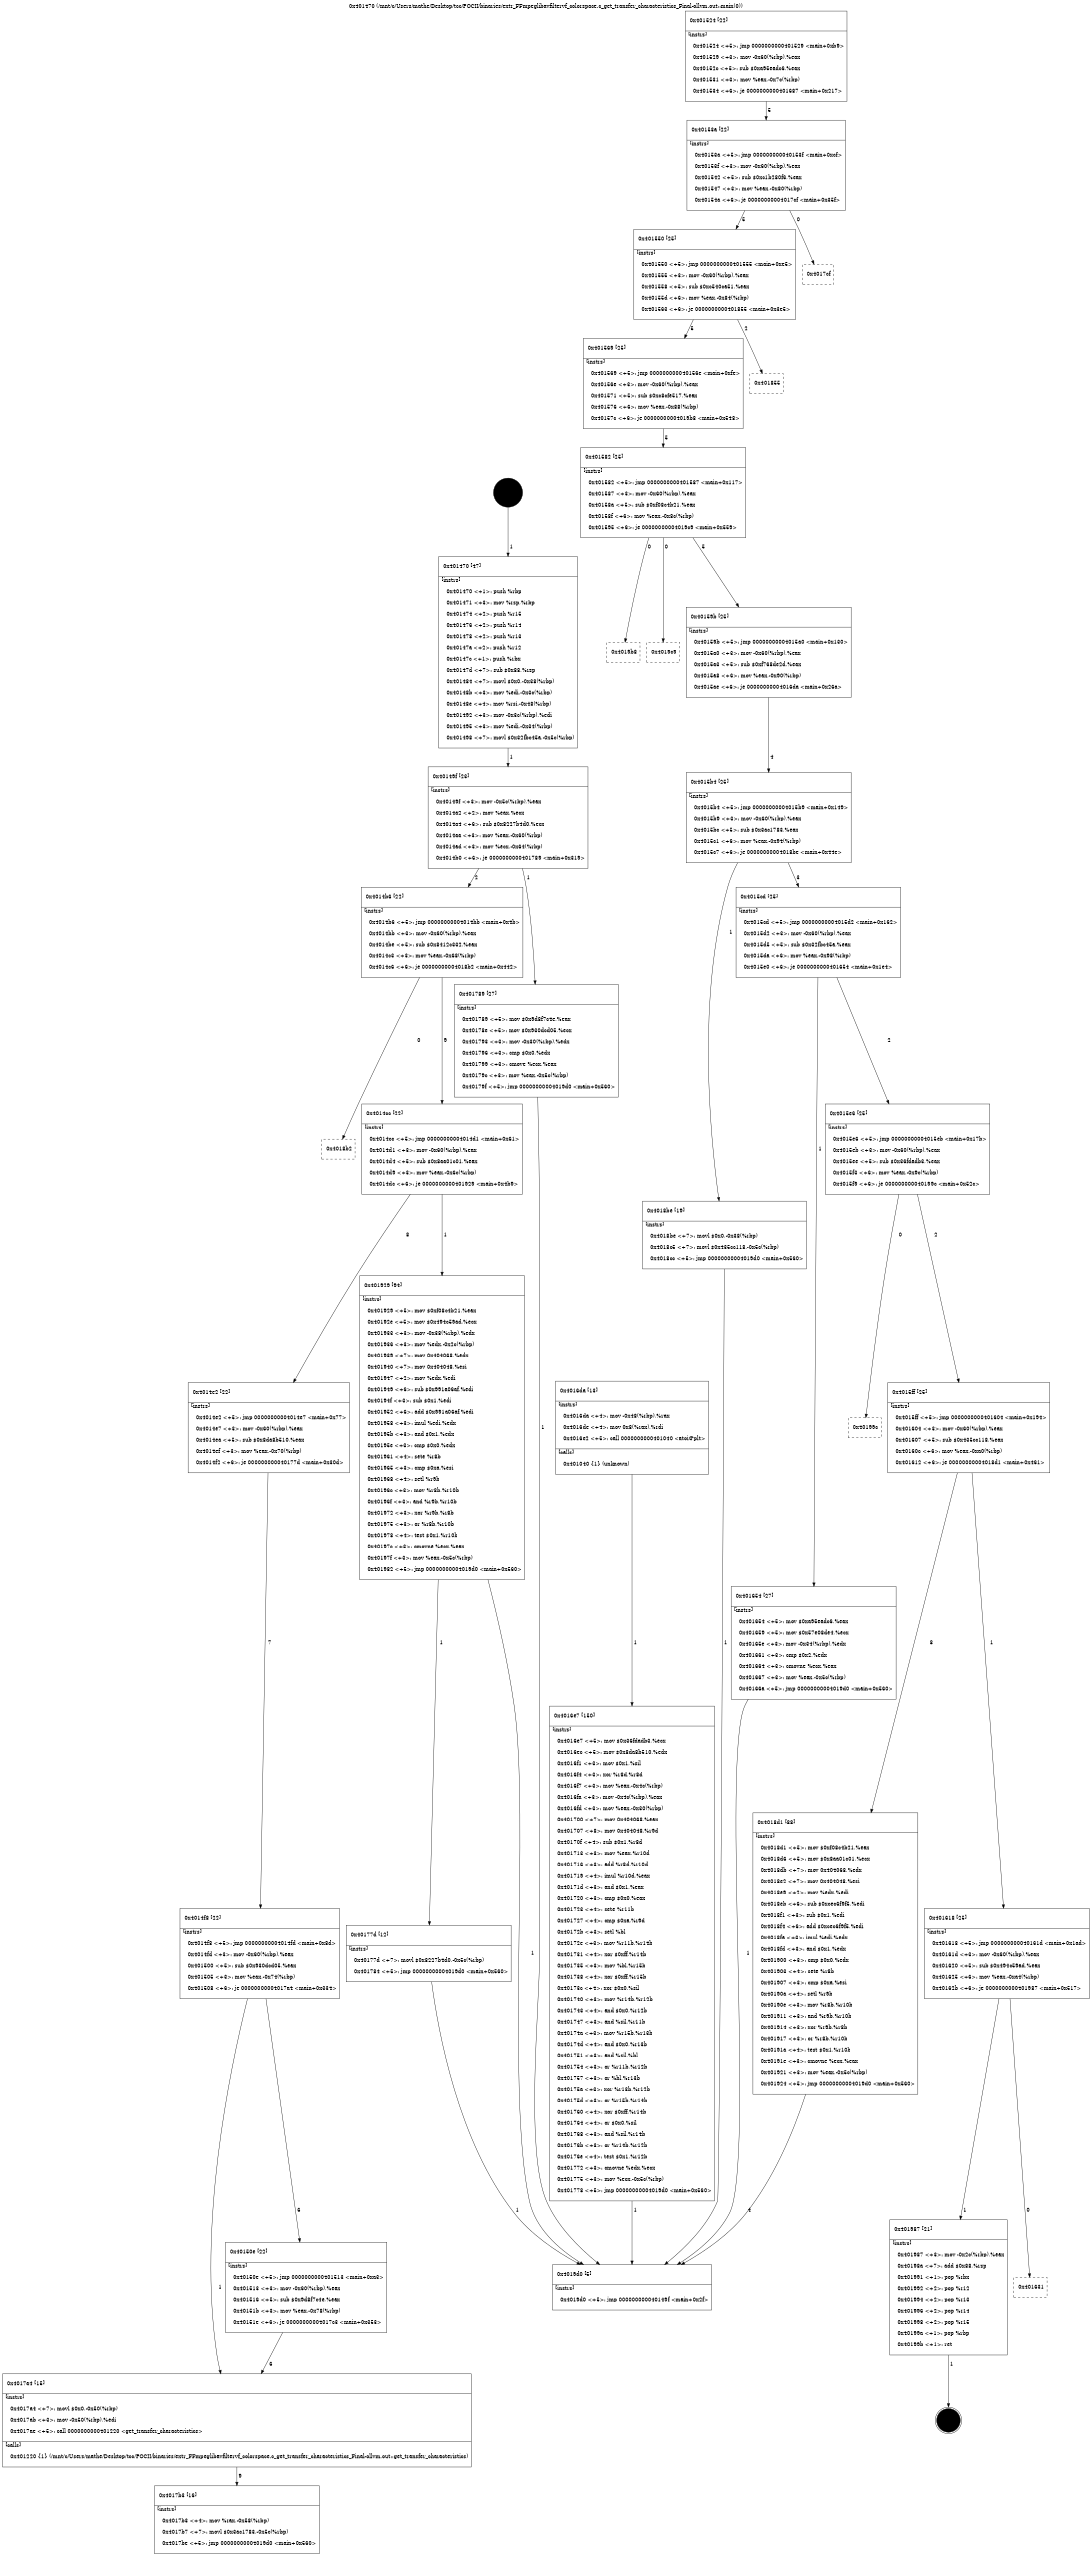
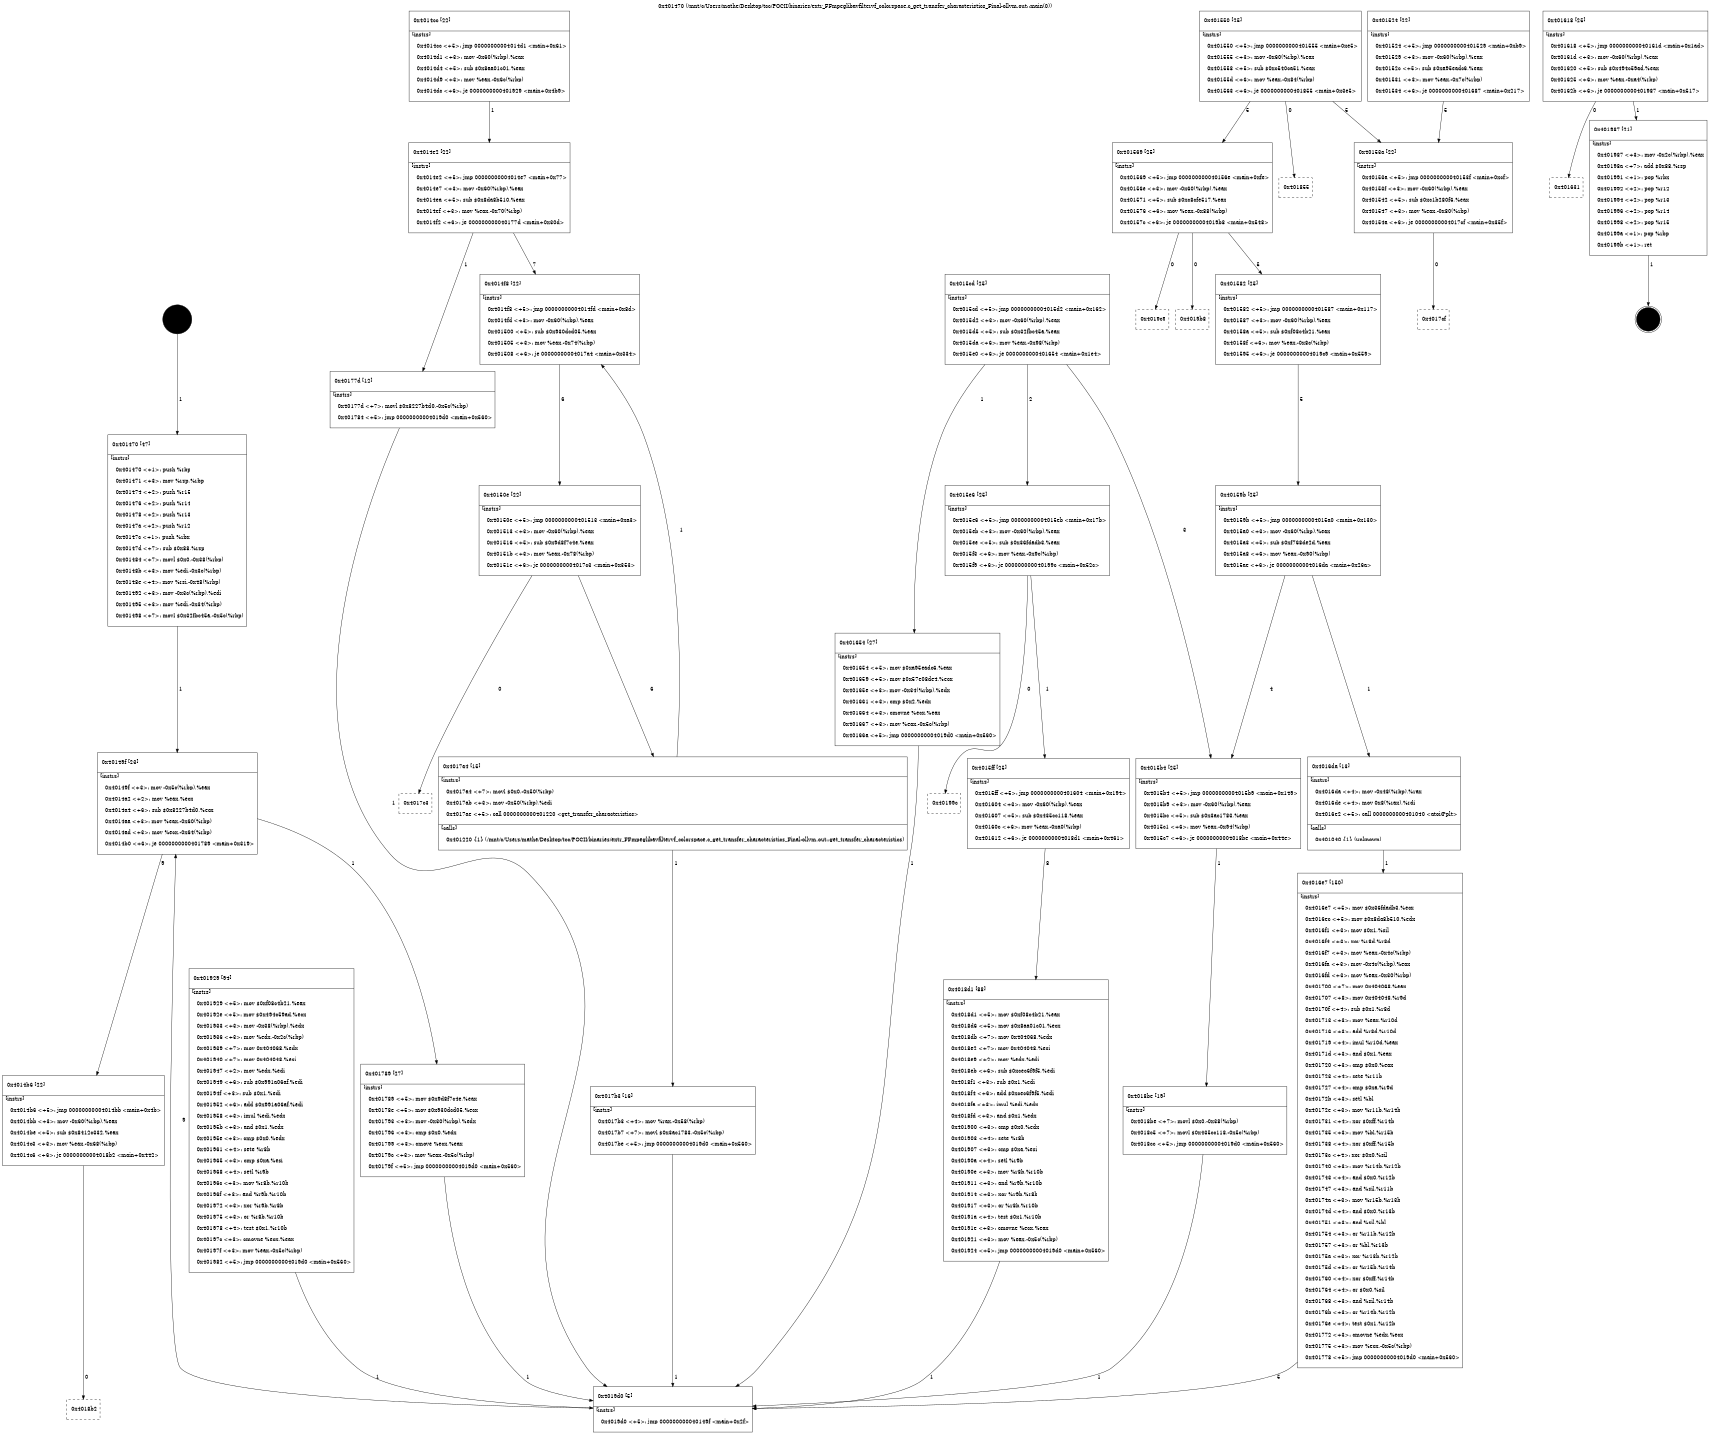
(741, 218) -> (1355, 121)
(745, 329) -> (1289, 111)
(636, 588) -> (1192, 269)
(663, 588) -> (1168, 269)
none -> (1340, 664)
none -> (415, 803)
(793, 873) -> (1159, 551)
(476, 878) -> (162, 864)
(442, 1039) -> none
(442, 1233) -> none
(407, 1235) -> (492, 111)
(935, 1235) -> (1047, 689)
none -> (673, 1269)
none -> (174, 1322)
(988, 1689) -> none
(434, 1751) -> (449, 300)
(215, 2183) -> (672, 555)
(635, 2210) -> (1278, 1377)
(749, 2210) -> (931, 1377)
(239, 2476) -> (675, 864)
